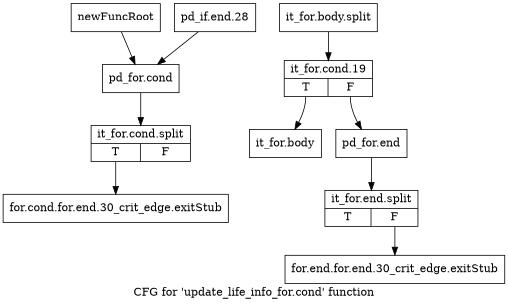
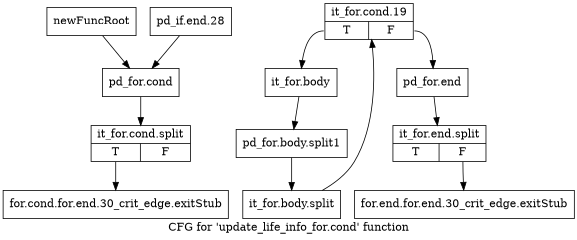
none -> (292, 143)
